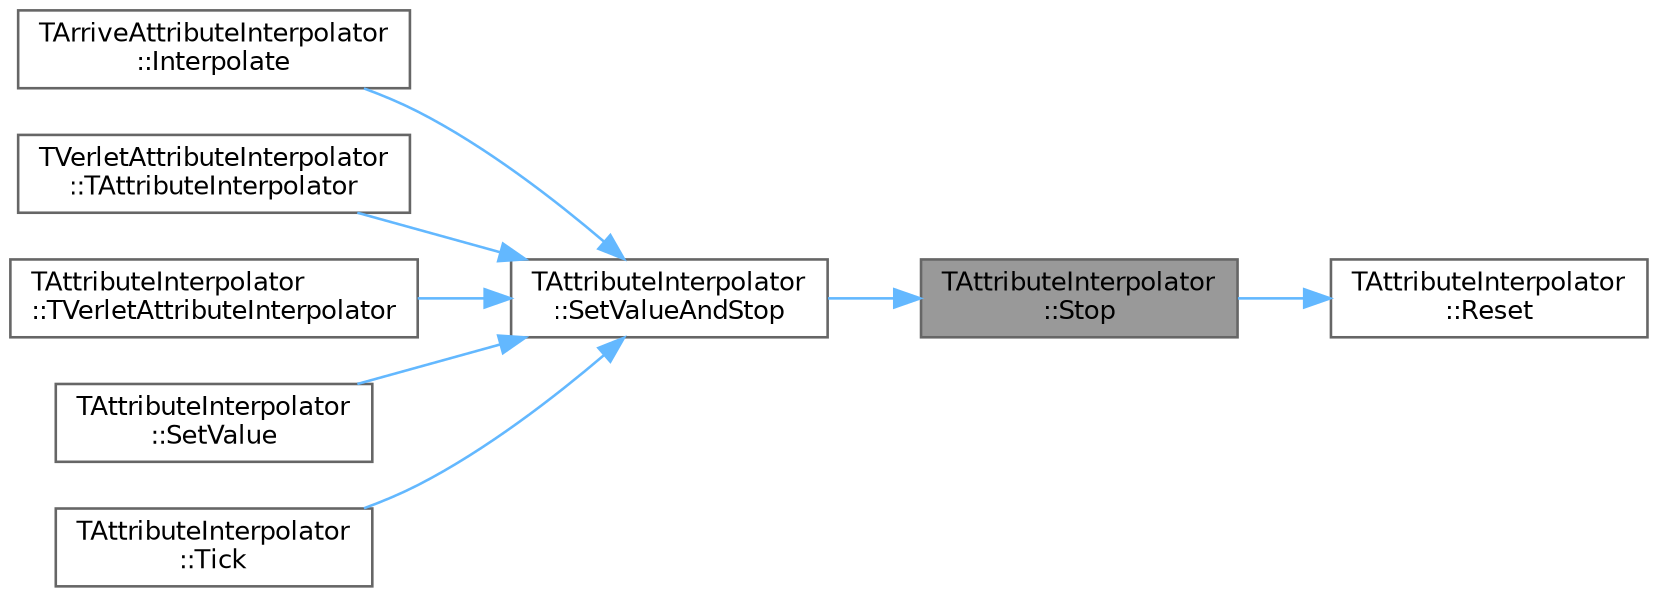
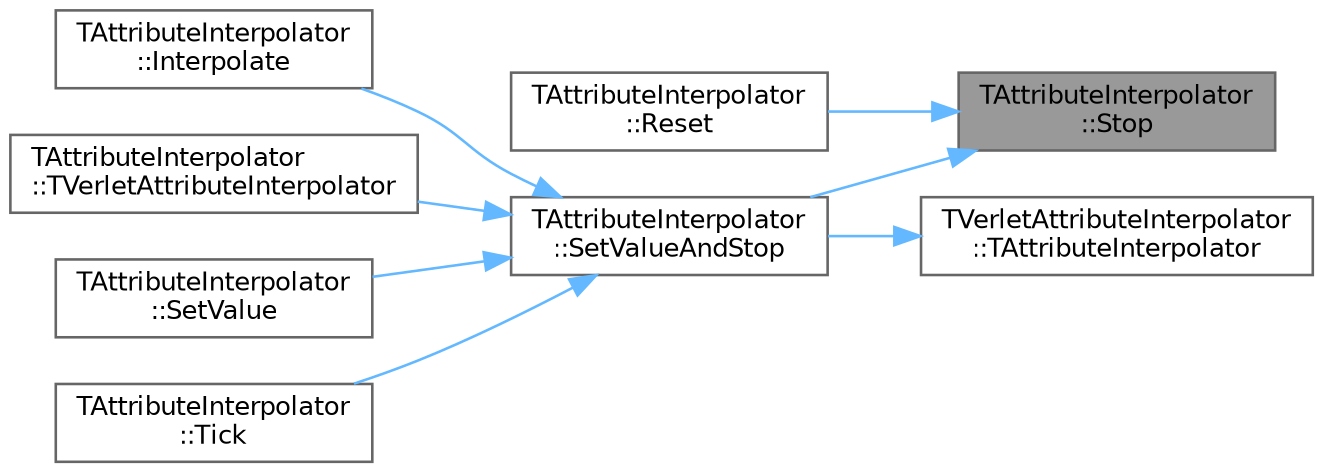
(214, 49) -> (214, 49)
(429, 232) -> (861, 236)
(1271, 298) -> (880, 112)
